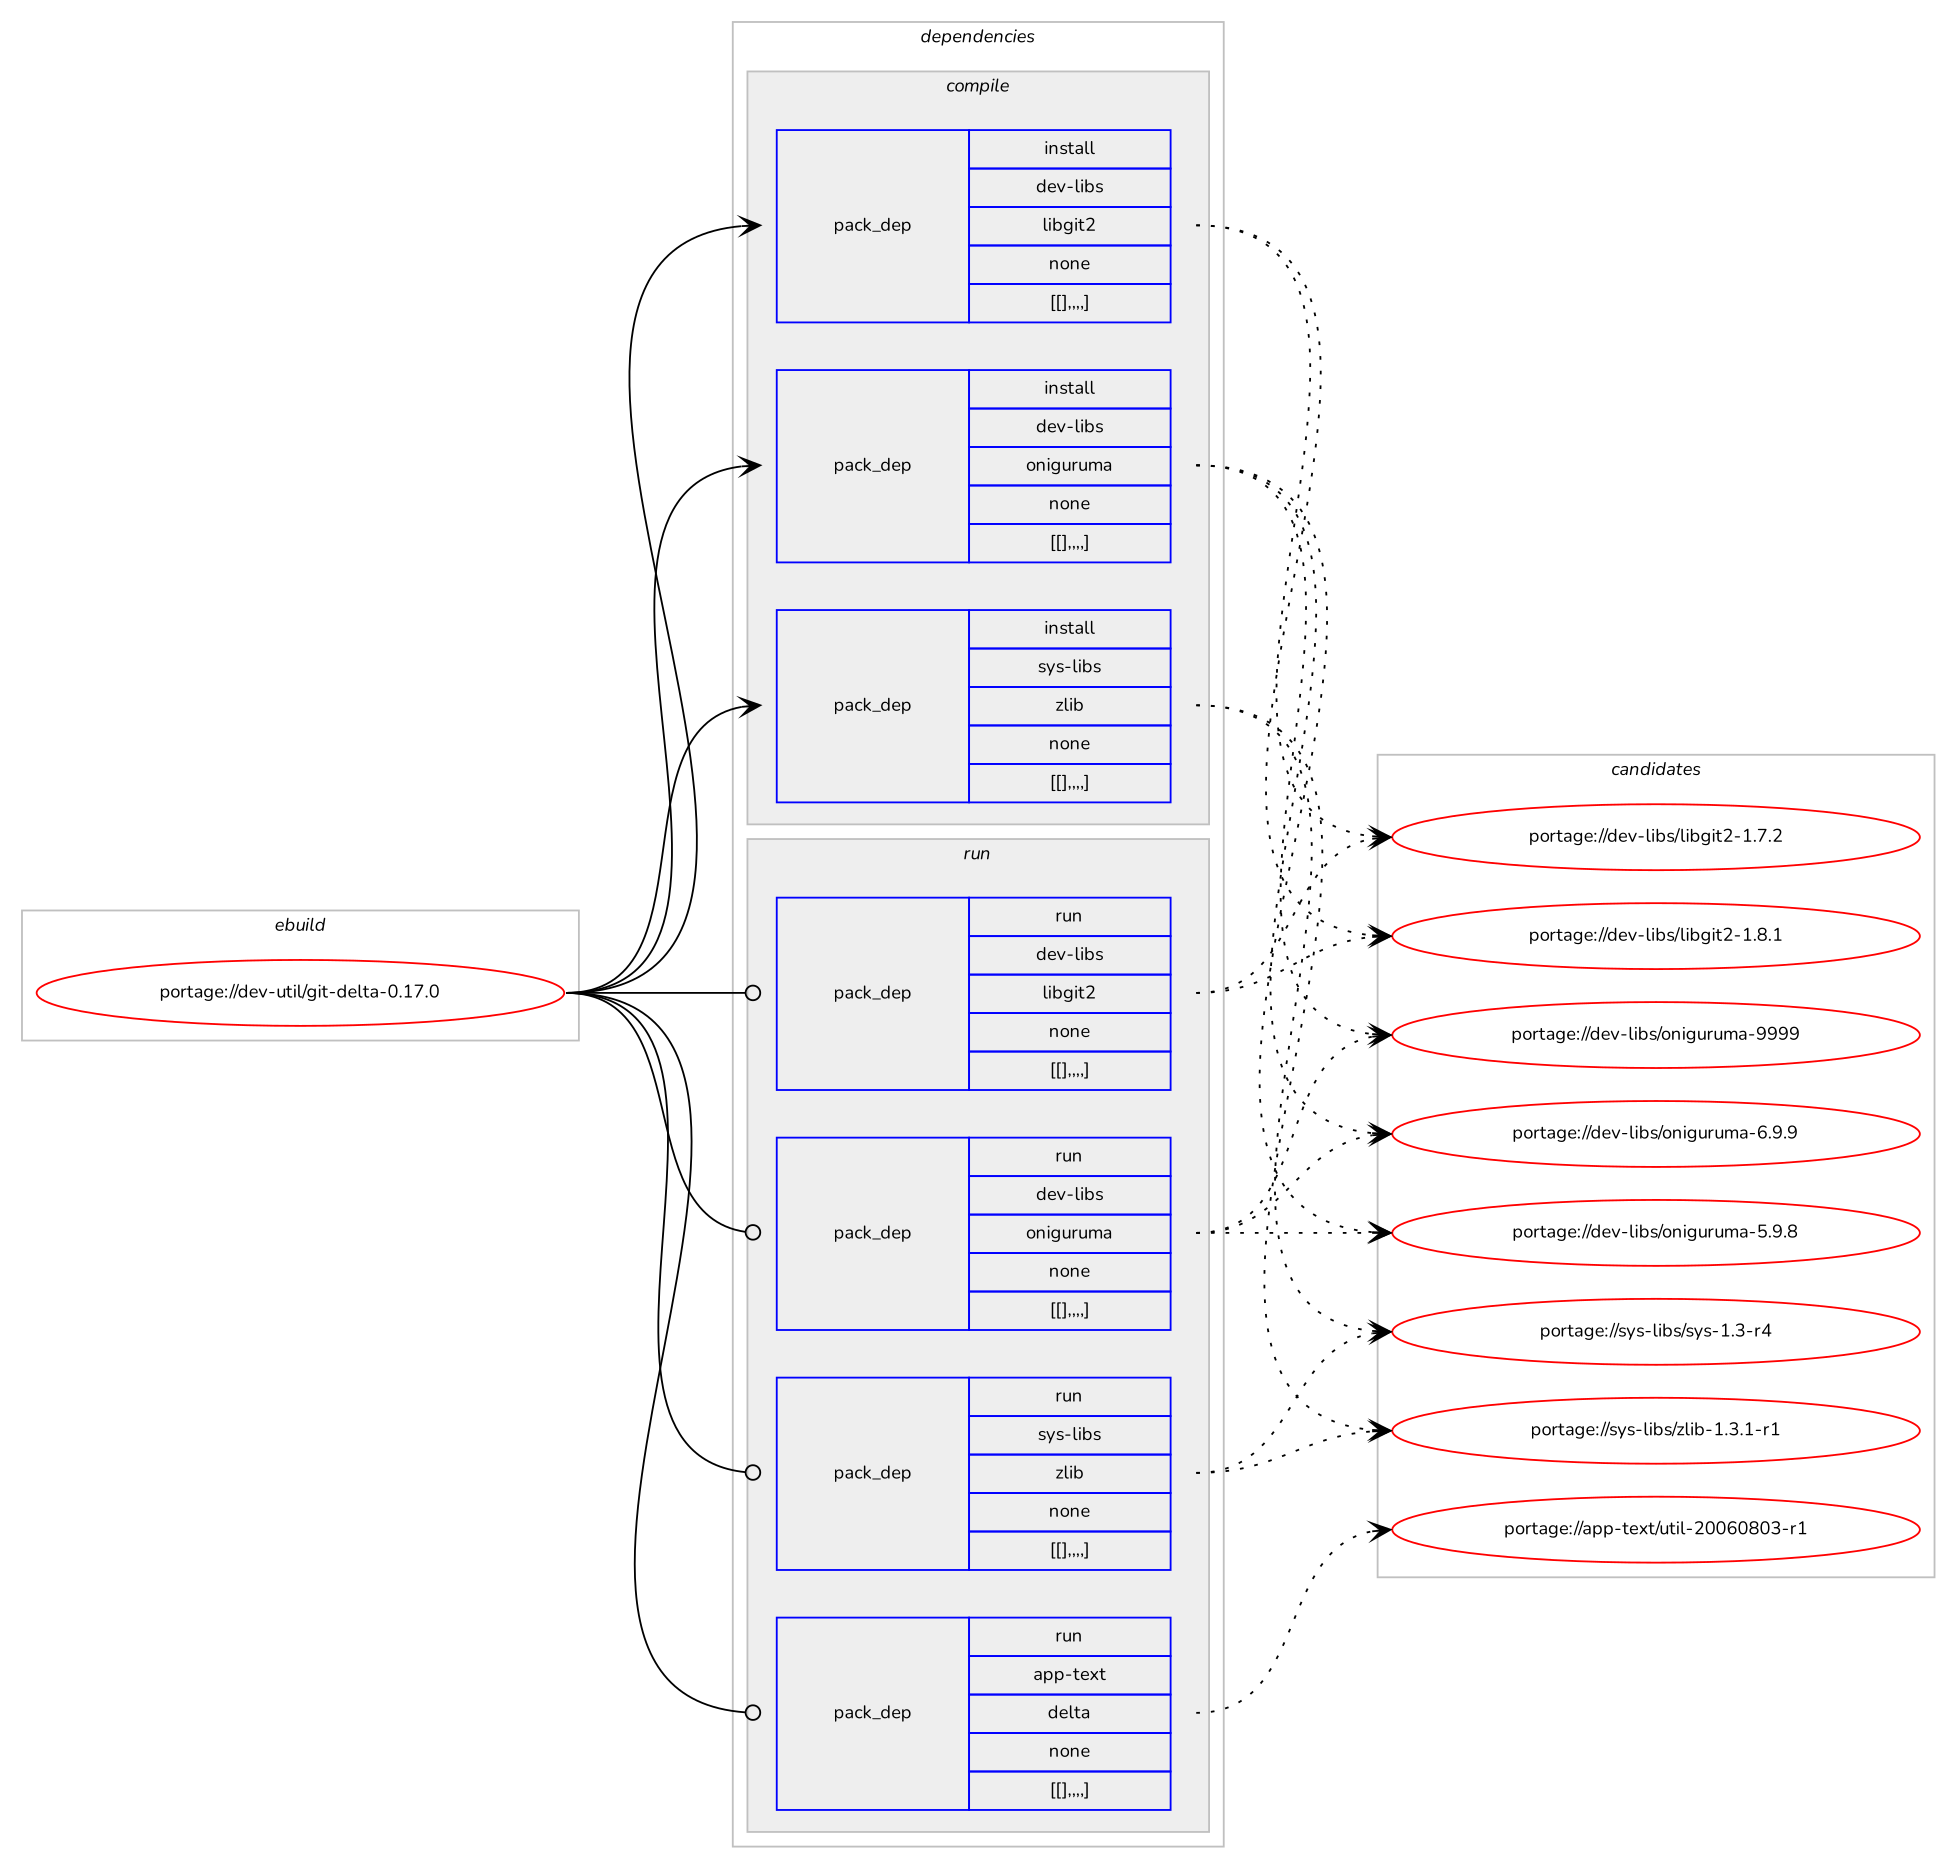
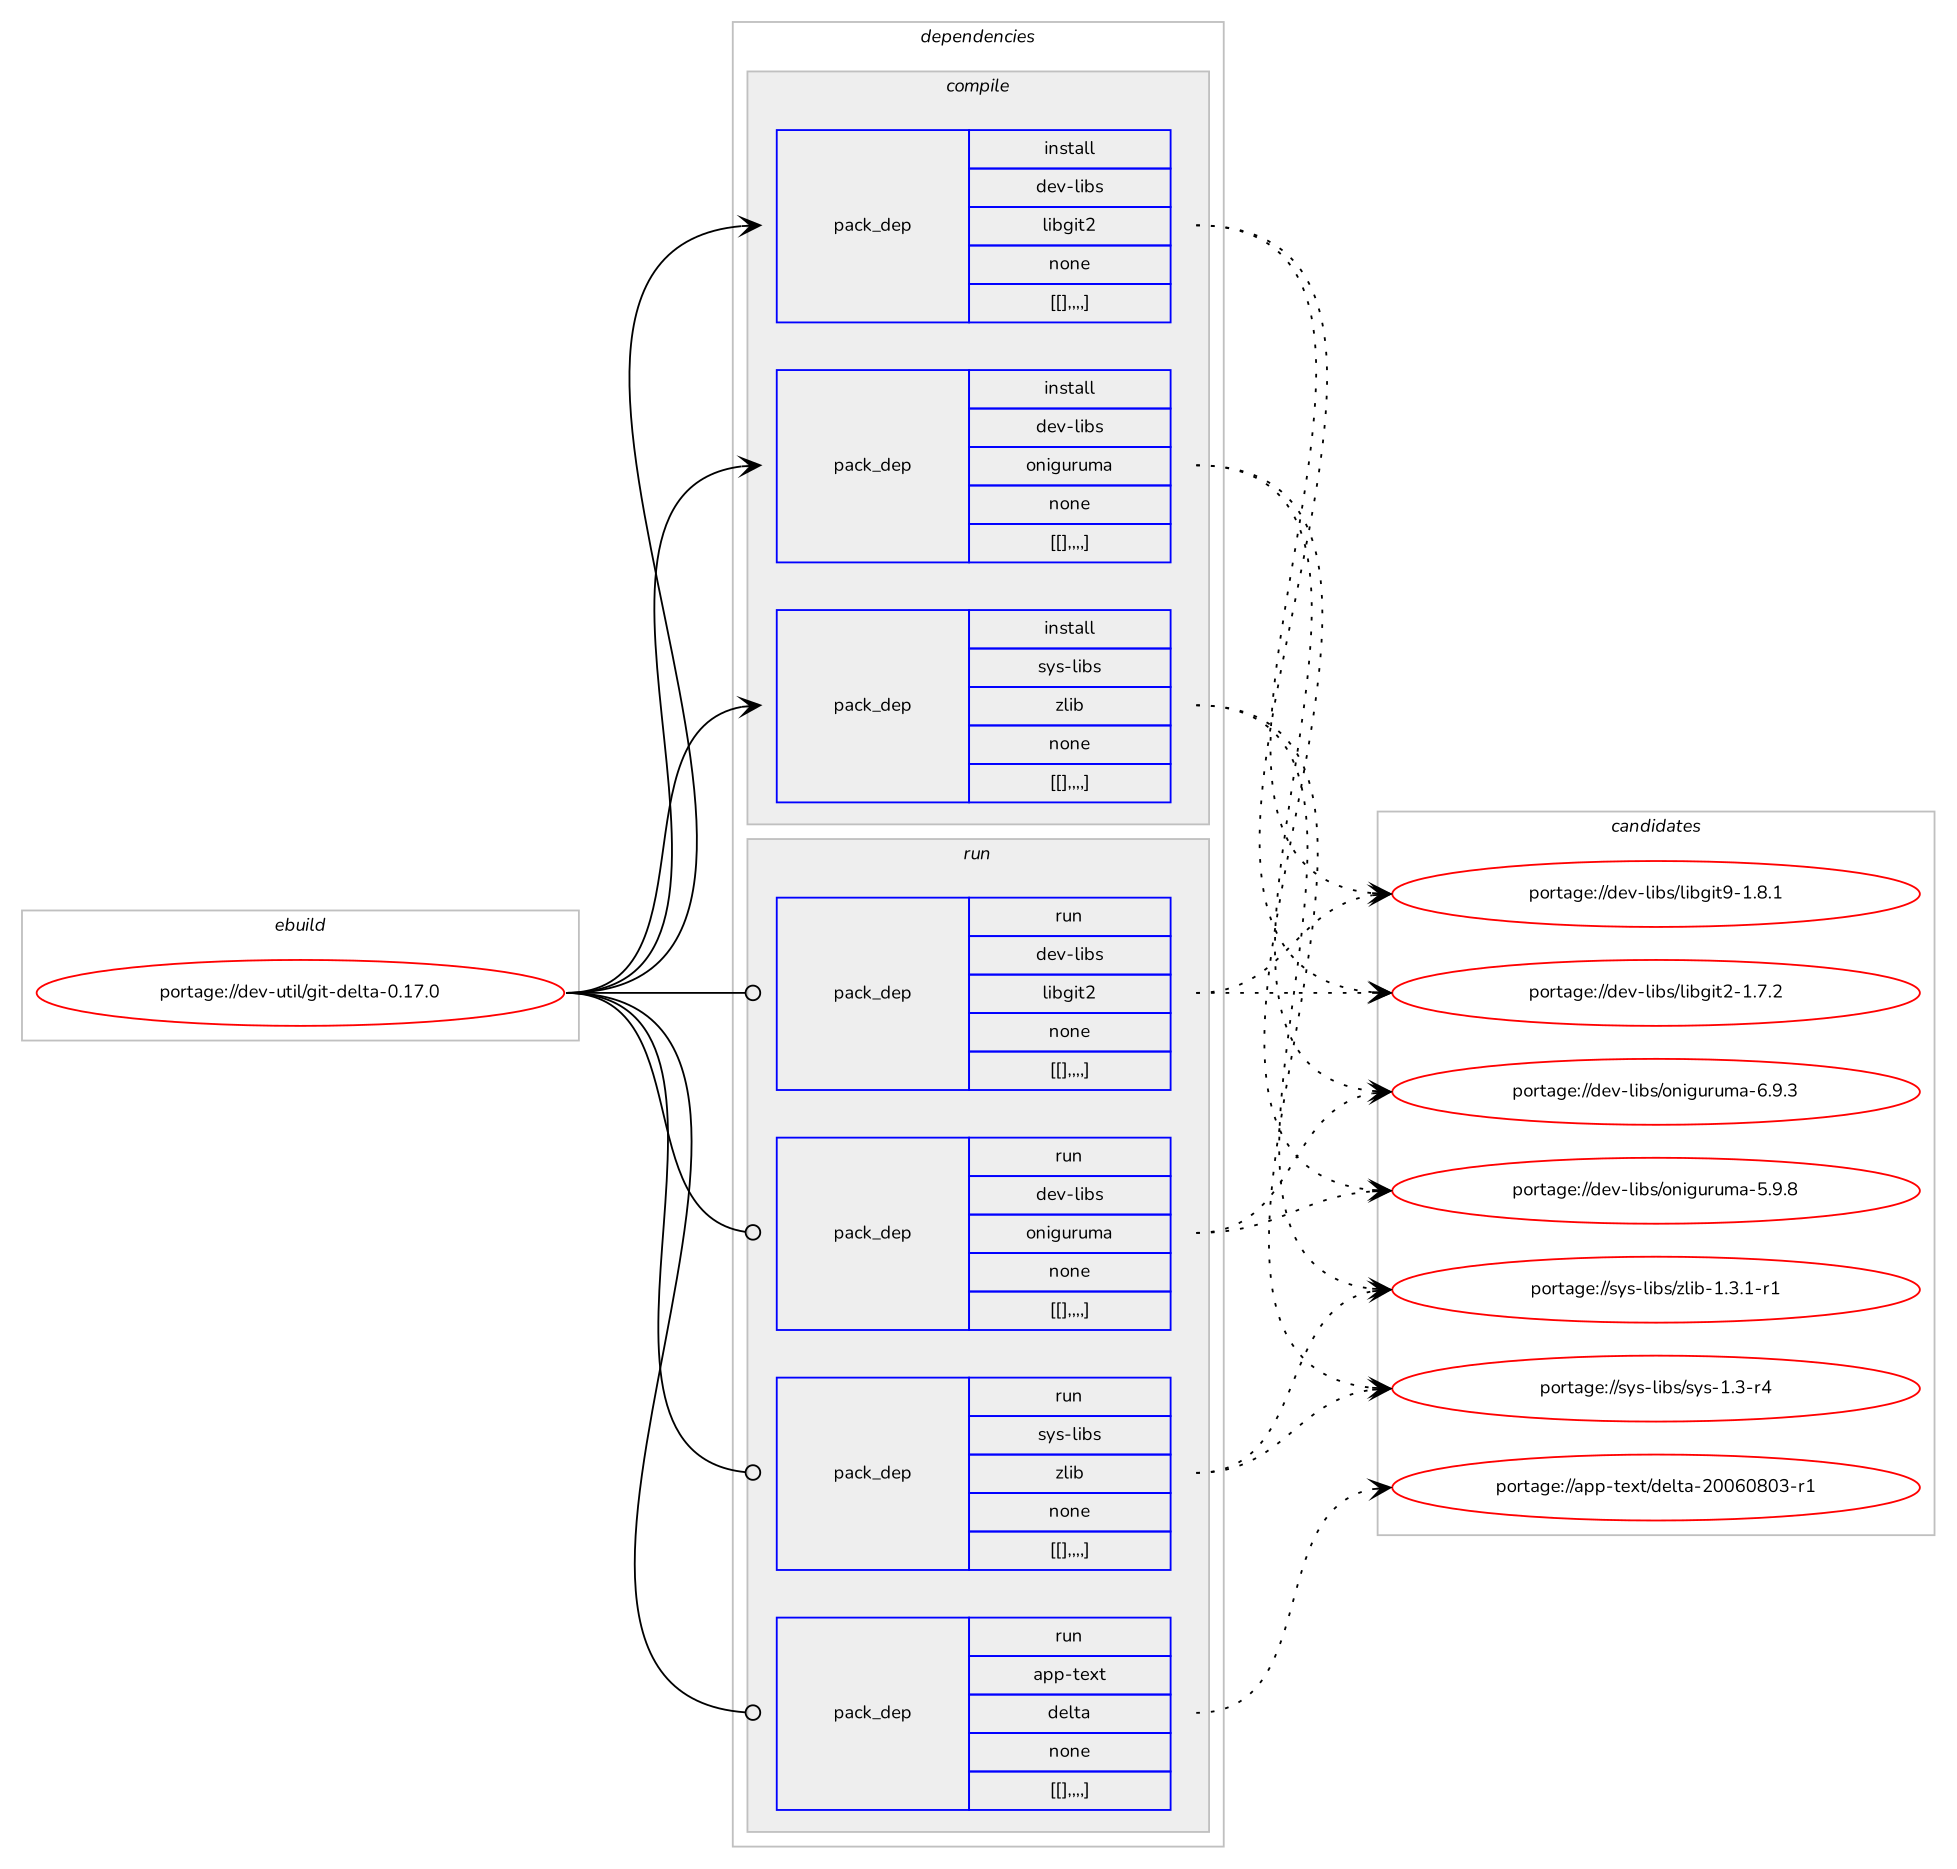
(1656, 936) -> (1656, 894)
(1656, 1035) -> none
(1656, 1134) -> (1656, 1092)
(1656, 1530) -> (1656, 1488)
